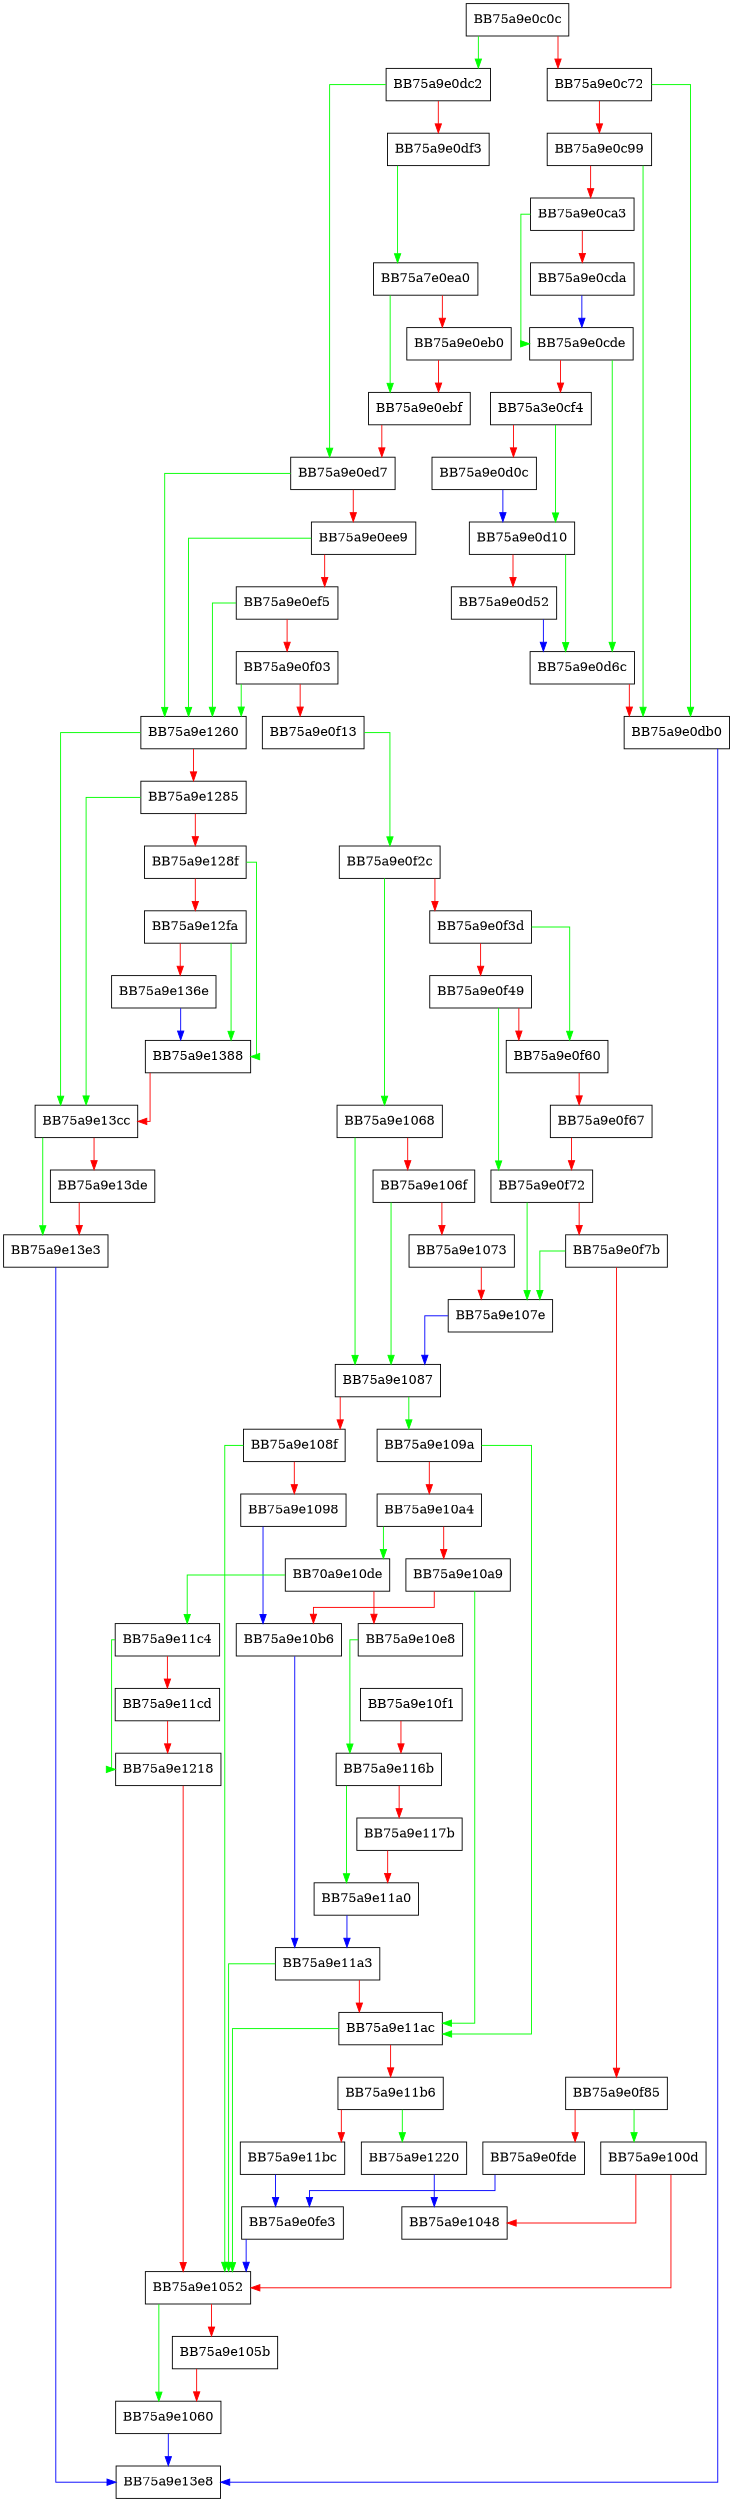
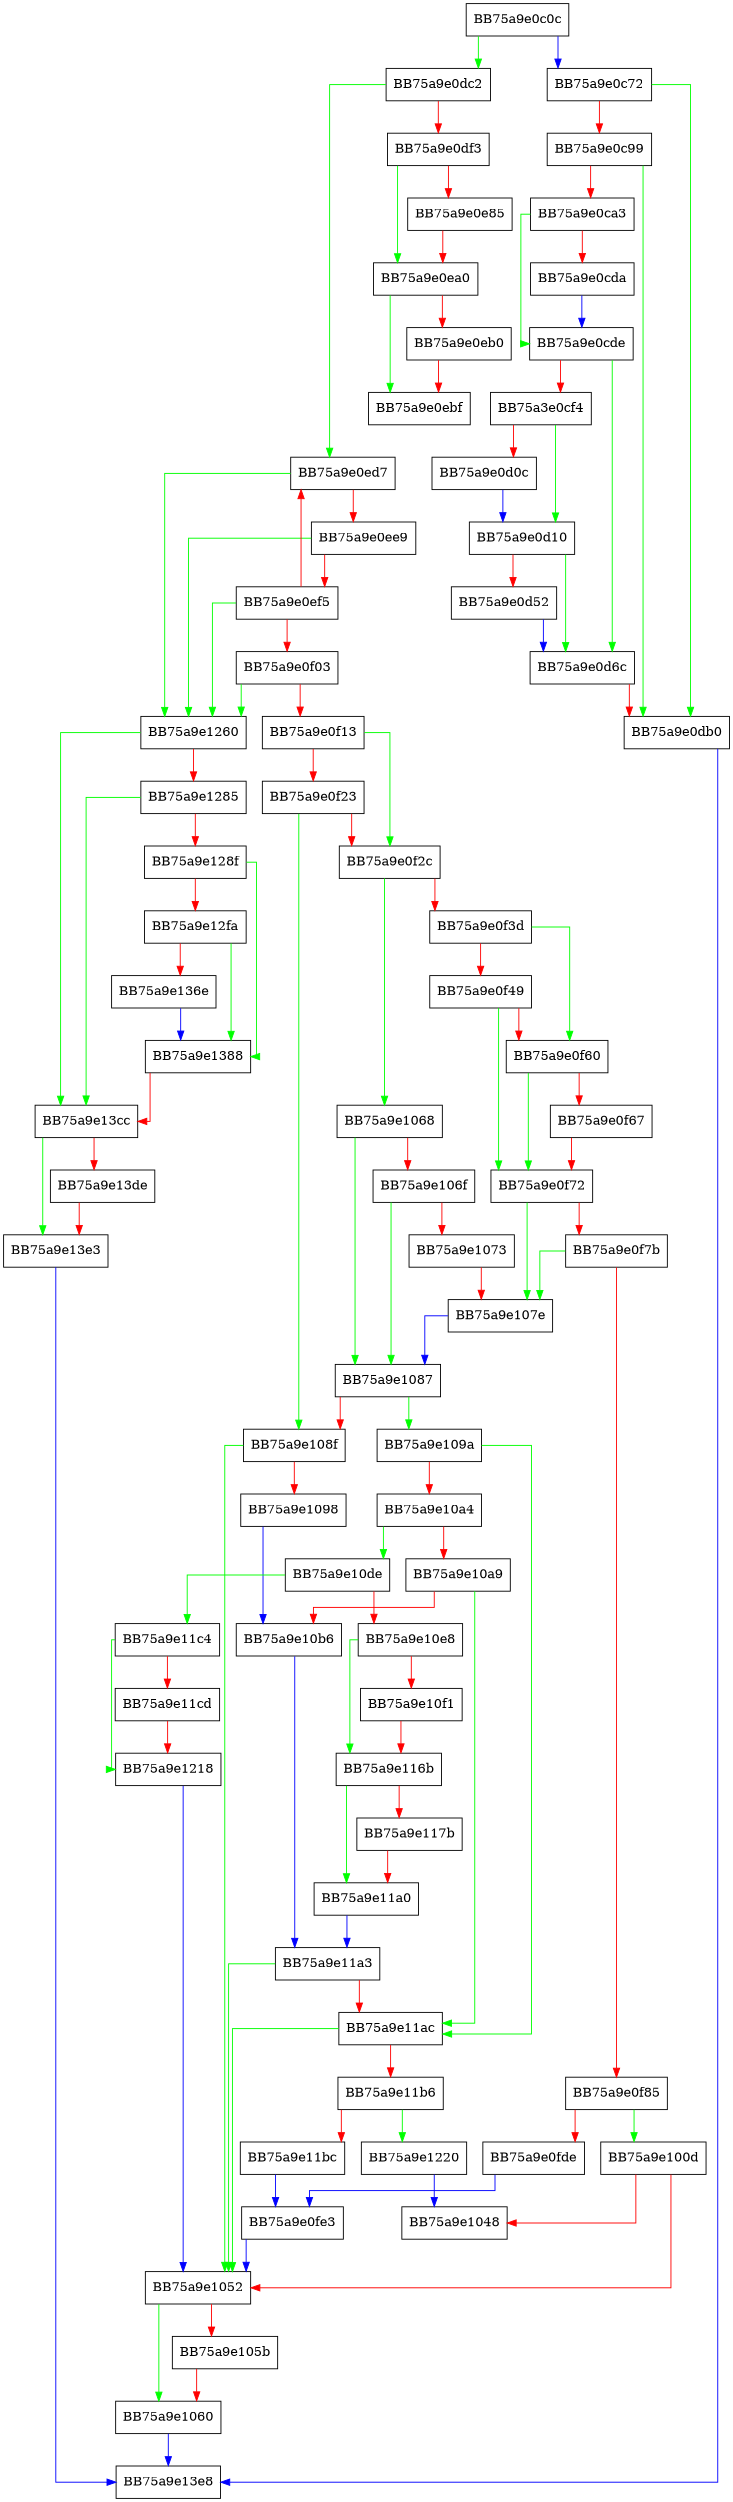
(558, 48) -> (558, 48)
none -> (460, 214)
(426, 279) -> (426, 279)
(382, 436) -> (301, 545)
none -> (313, 797)
none -> (528, 1117)
(337, 1575) -> (337, 1575)
none -> (411, 1668)
(183, 2024) -> (183, 2024)
